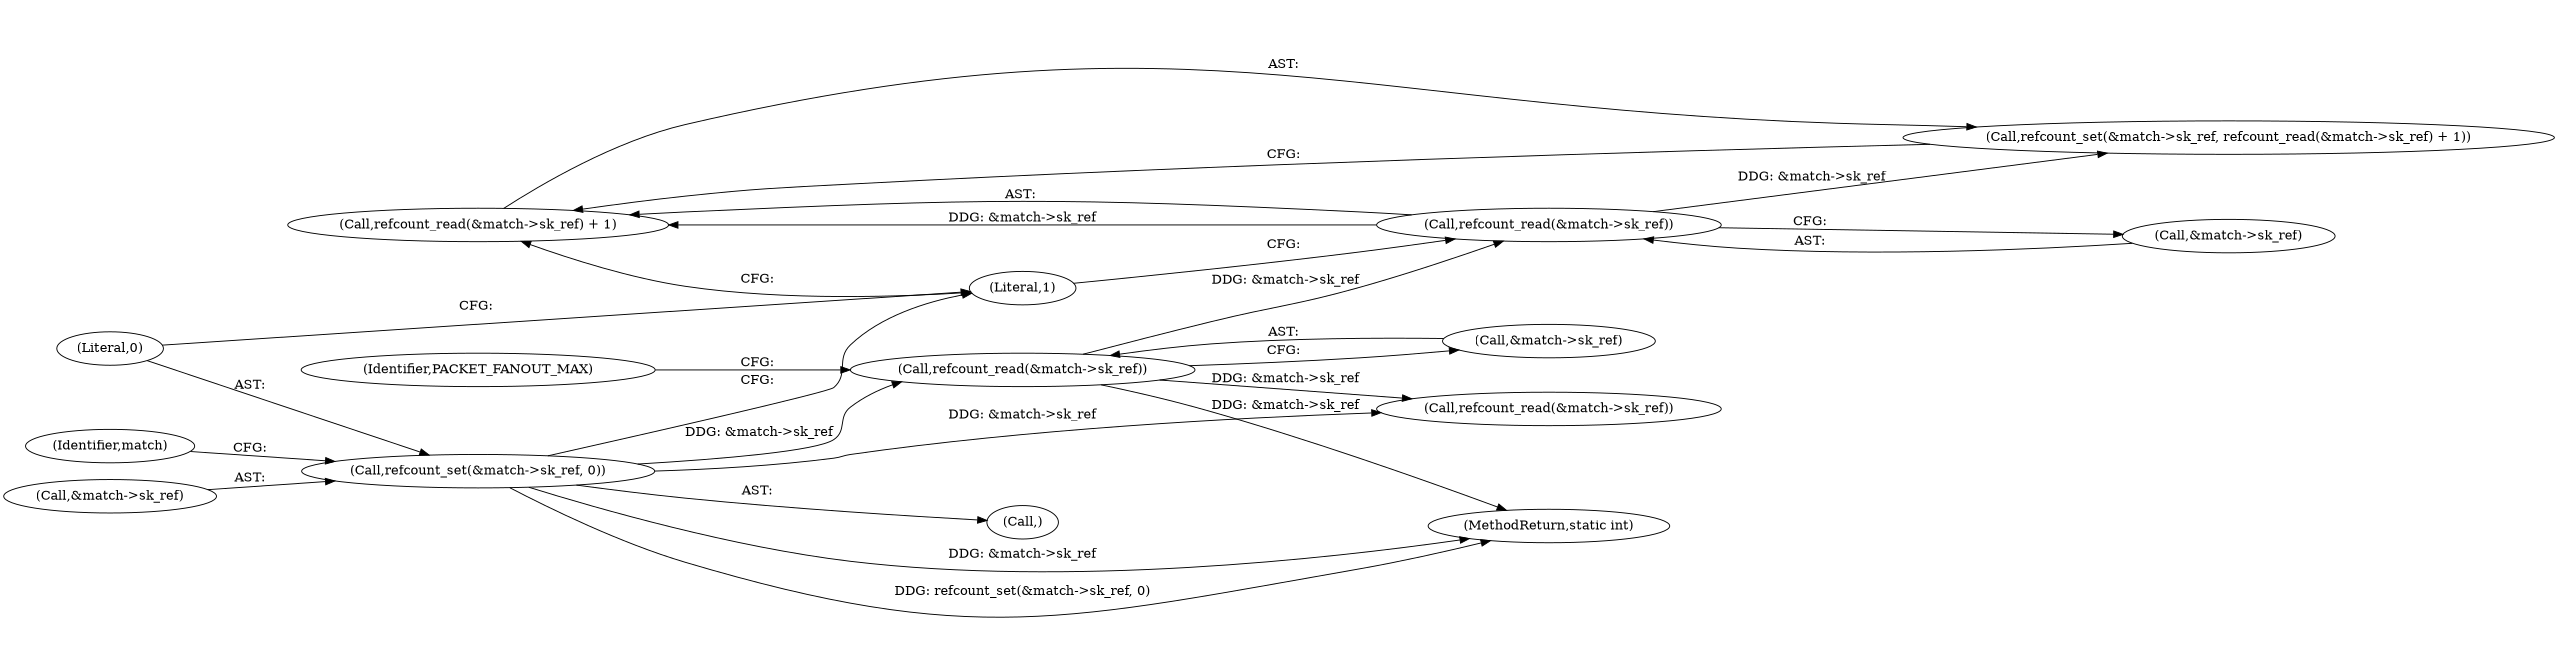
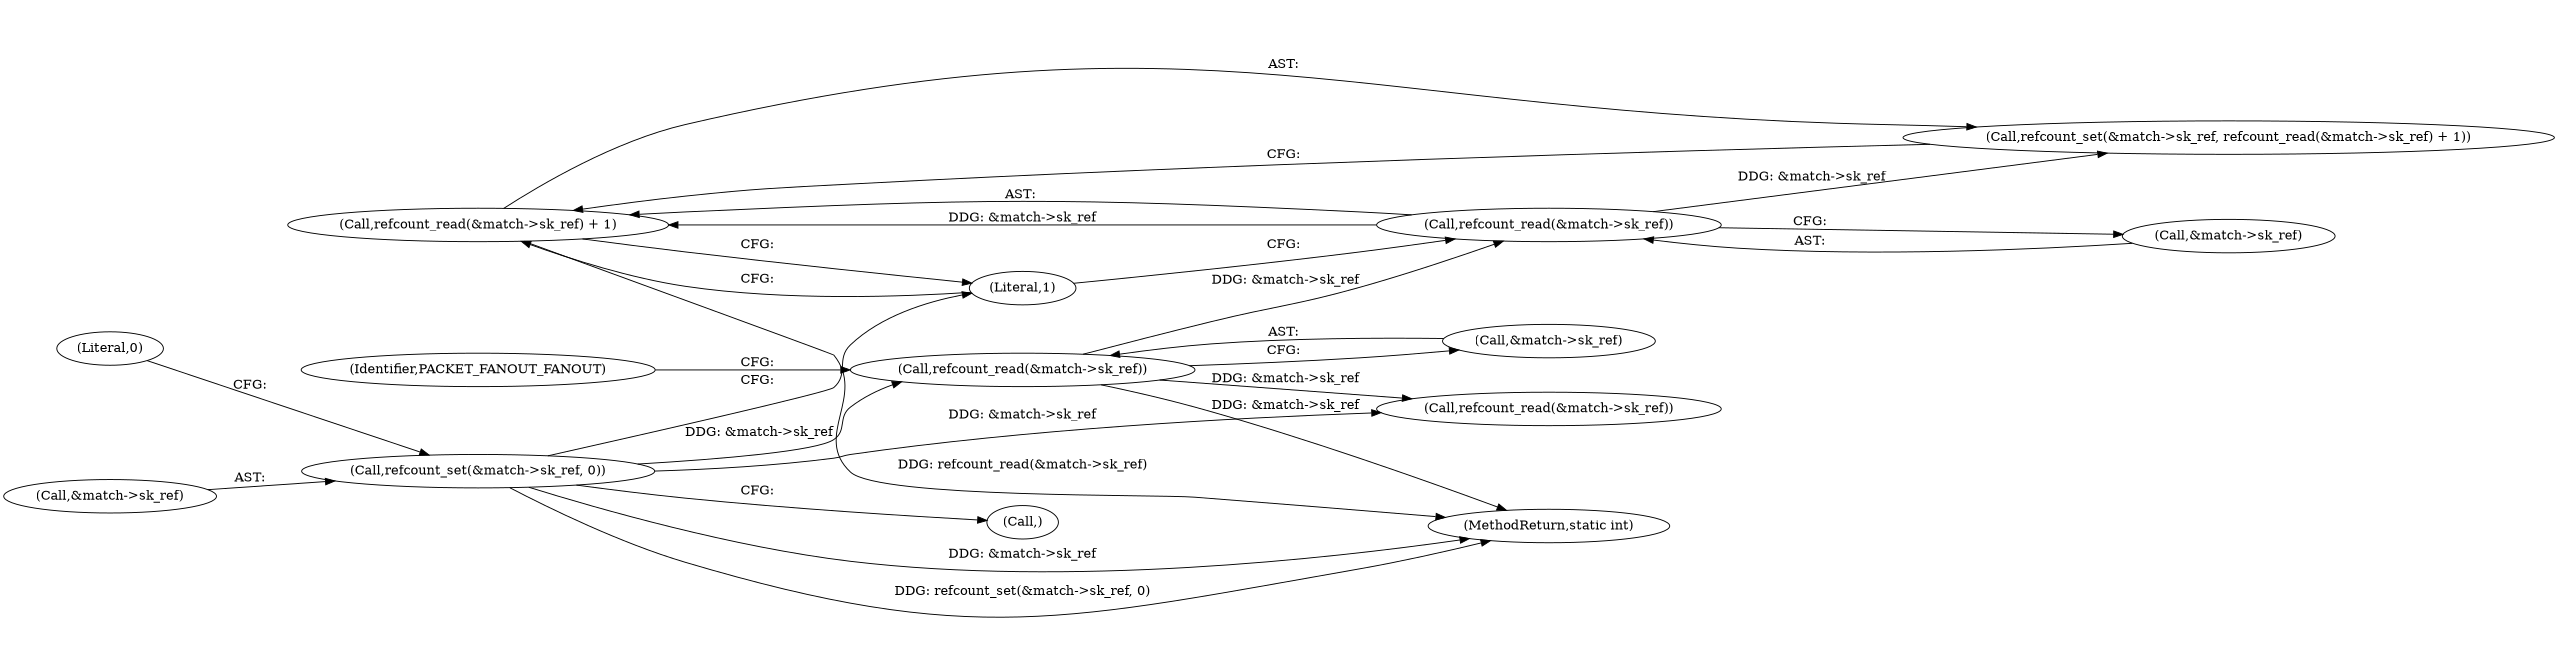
(562, 319) -> (772, 262)
(478, 370) -> (478, 370)
(252, 385) -> (252, 385)
(110, 446) -> none
none -> (915, 487)
(759, 491) -> (759, 491)
